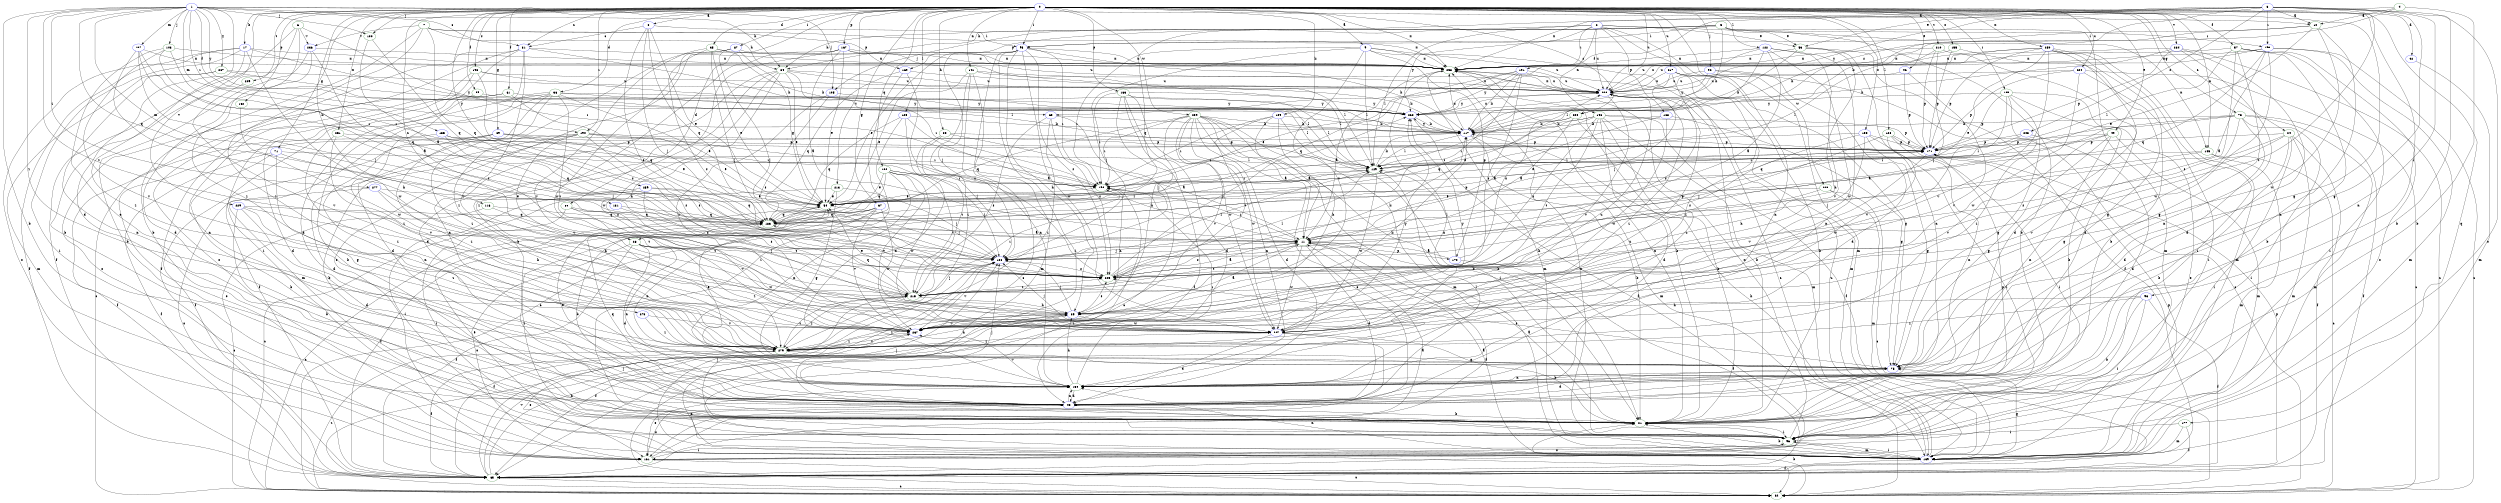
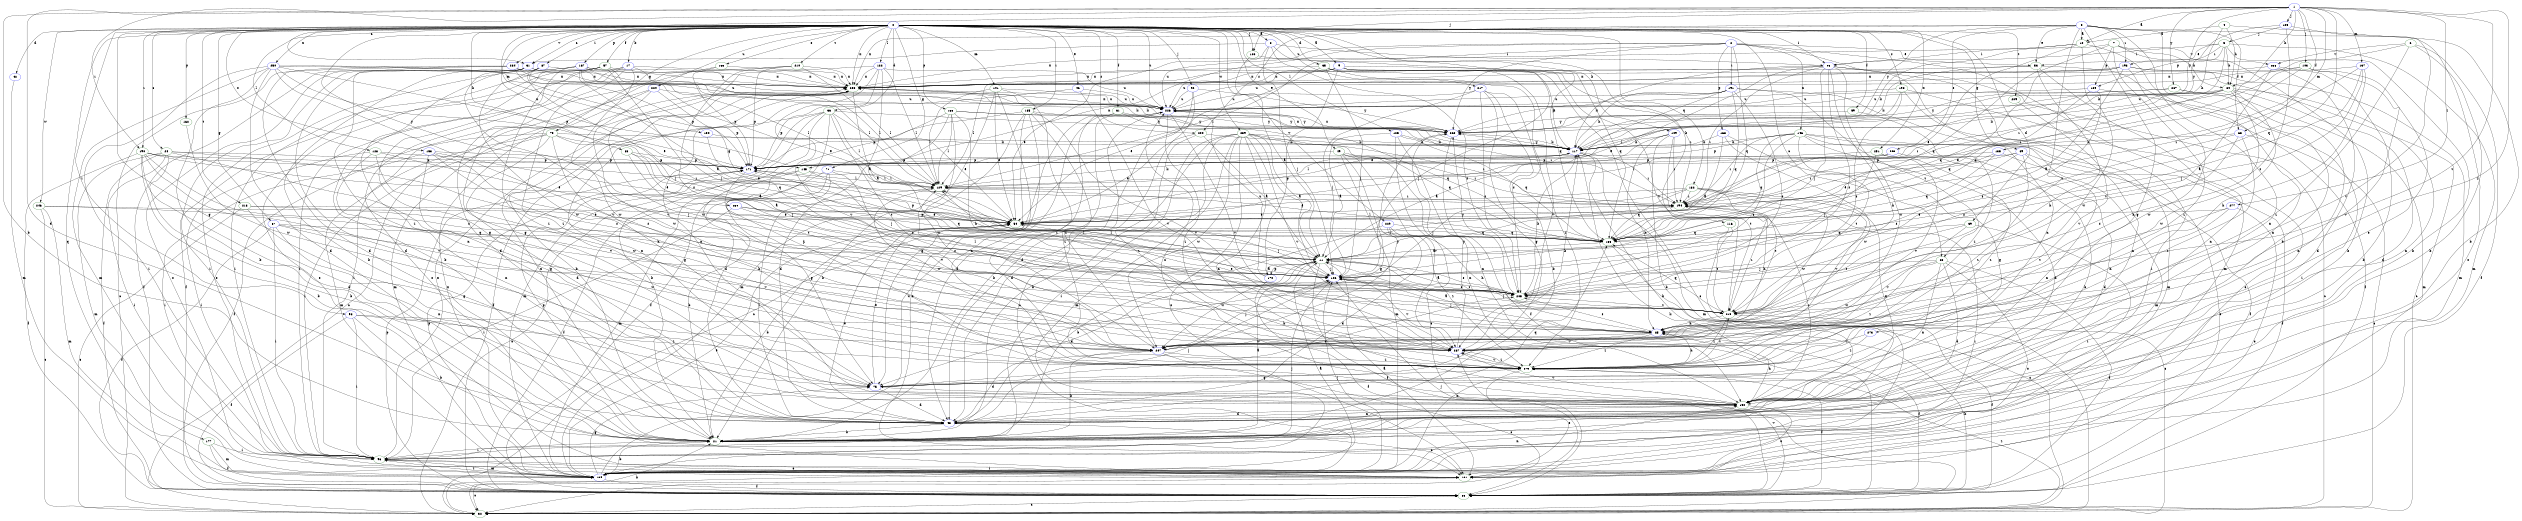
(1049, 32) -> (2256, 34)
none -> (707, 133)
(616, 206) -> none
